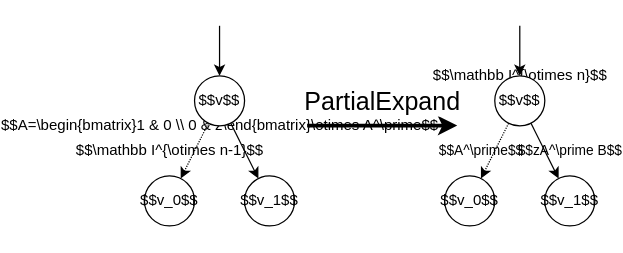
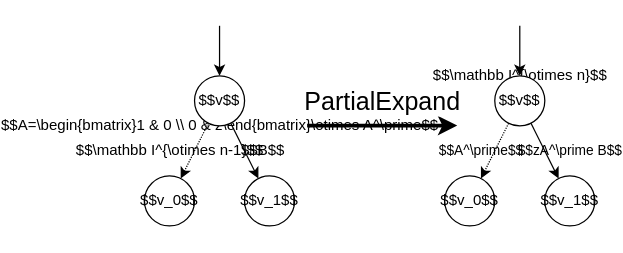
none -> (263, 151)
